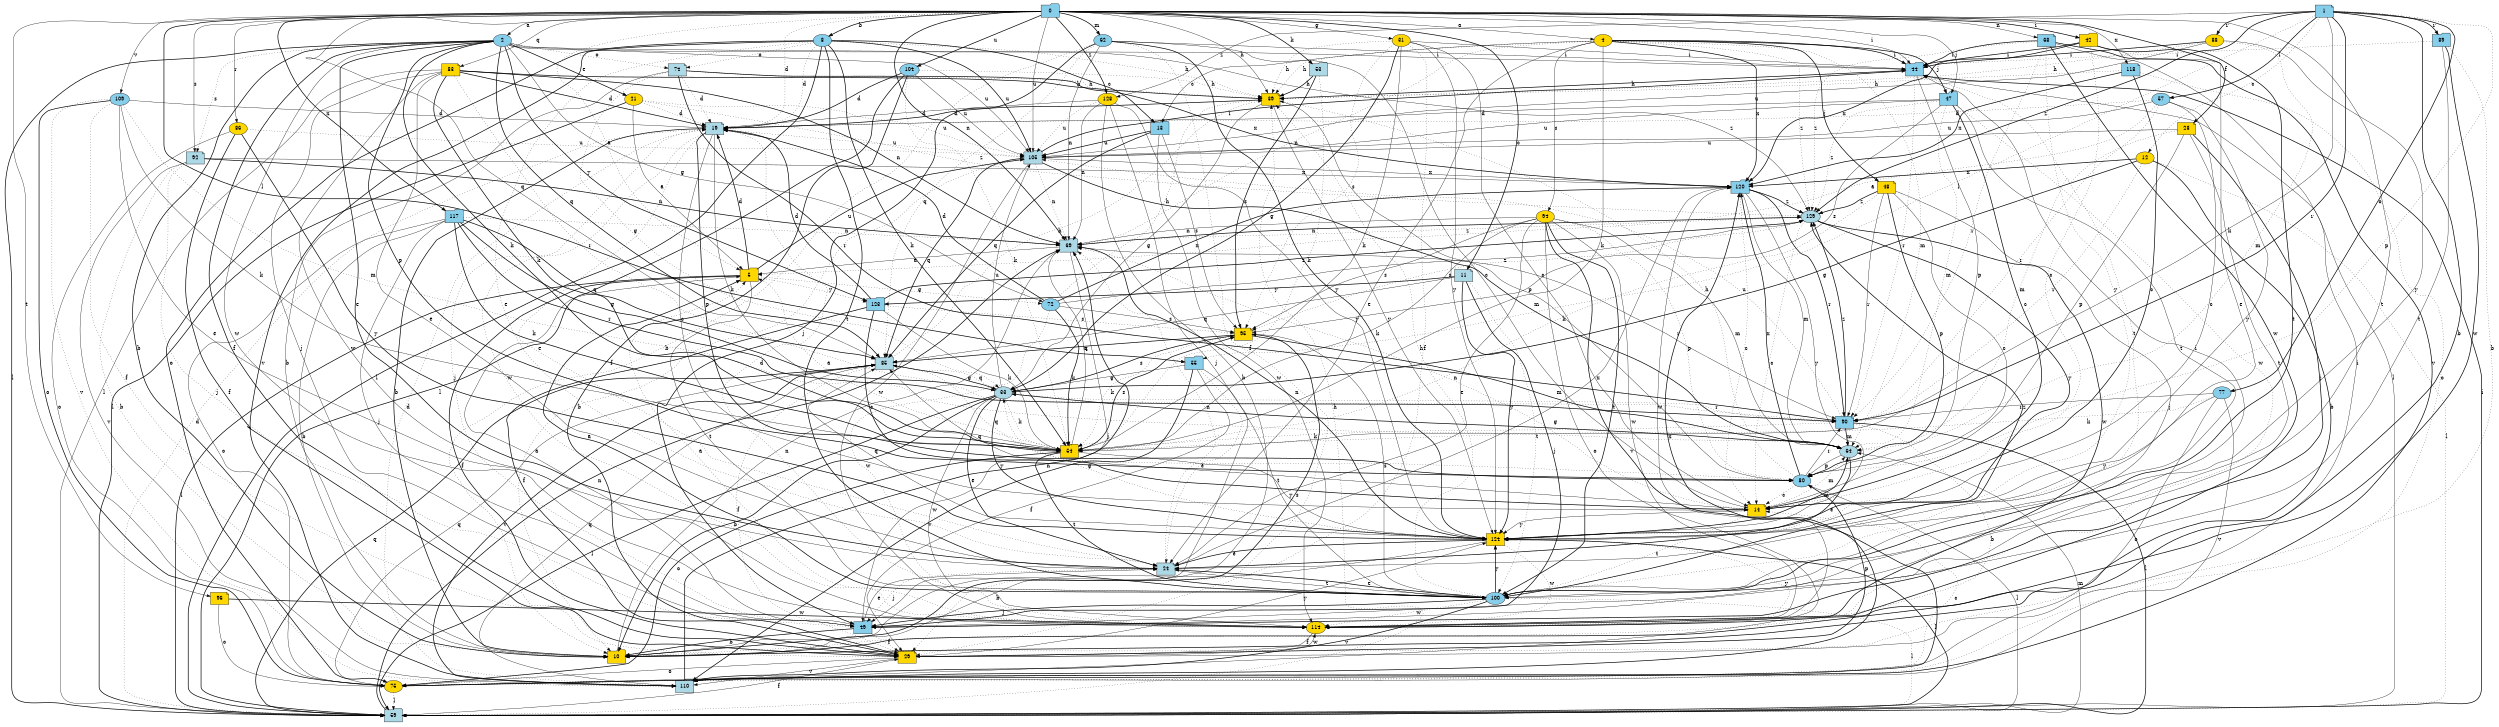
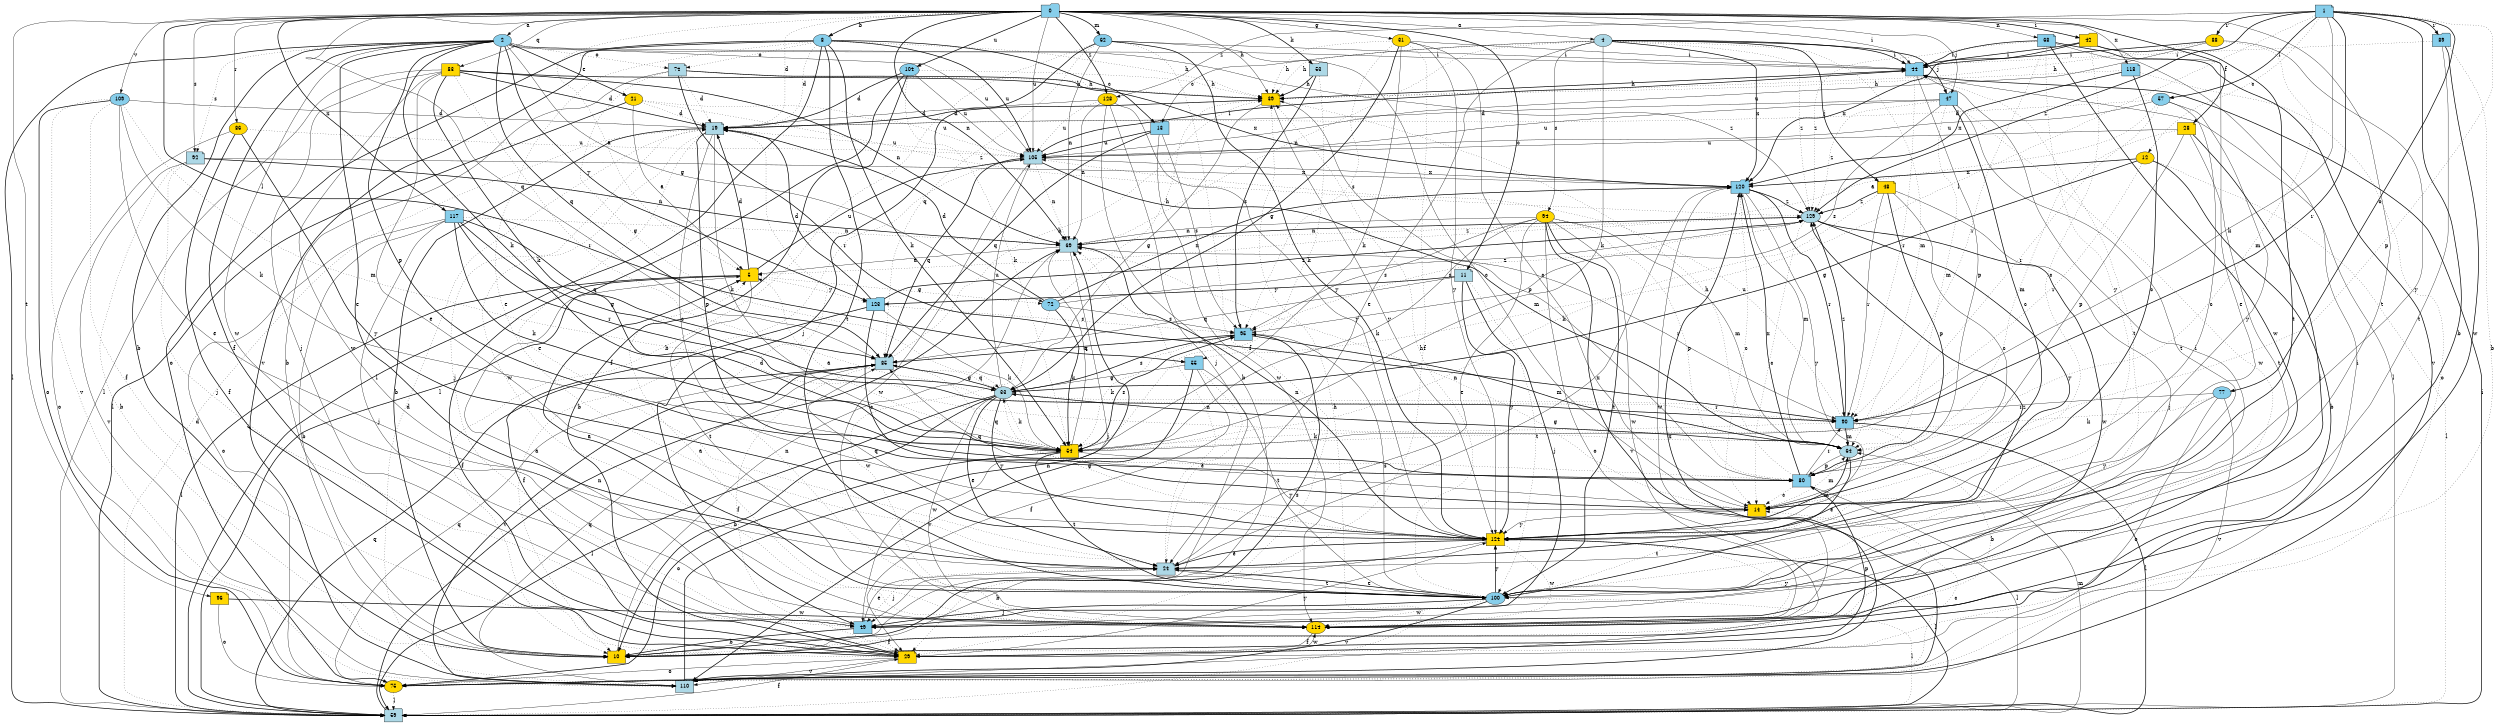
(1603, 40) -> (1603, 40)
(1243, 334) -> (1243, 334)
(1802, 481) -> (1802, 481)
